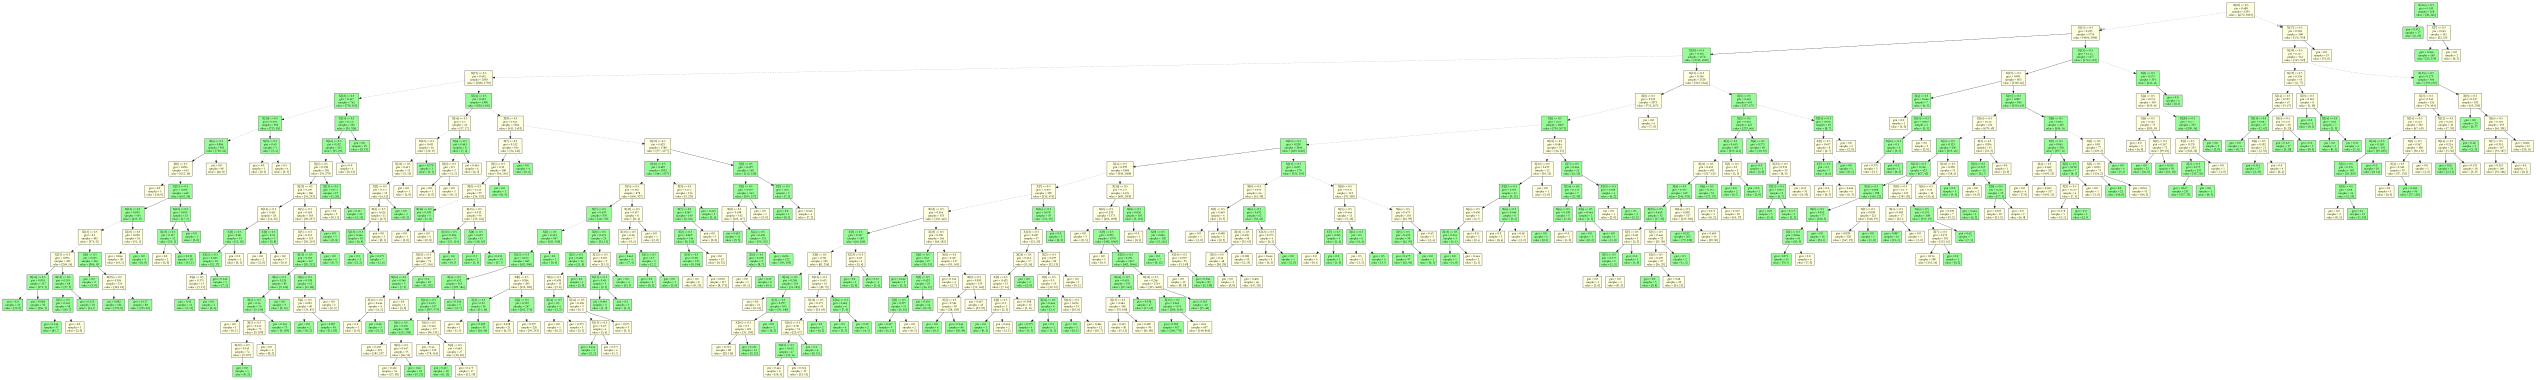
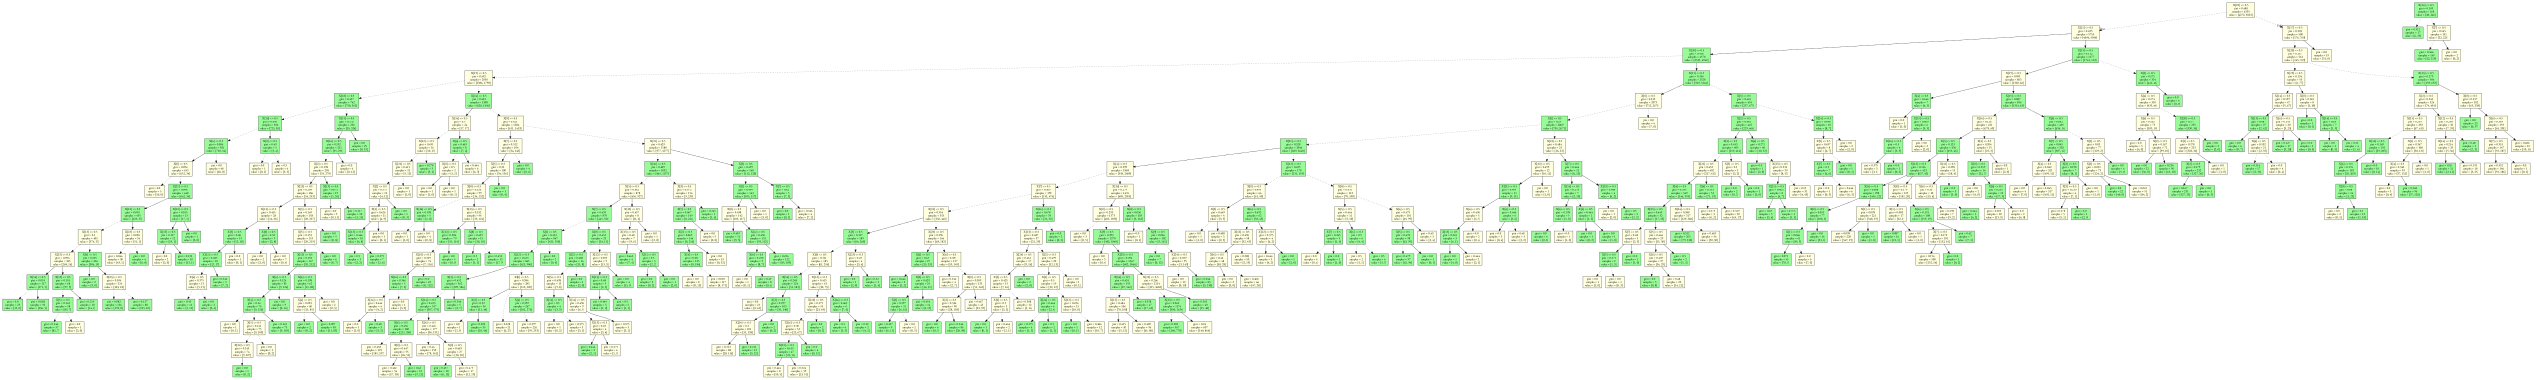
(1697, 78) -> (1697, 78)
(1967, 134) -> (1967, 134)
(305, 270) -> none
(512, 316) -> (505, 304)
